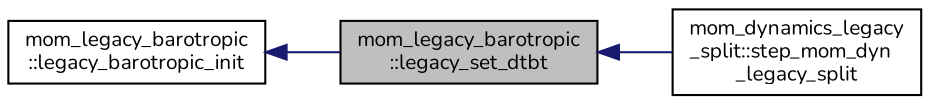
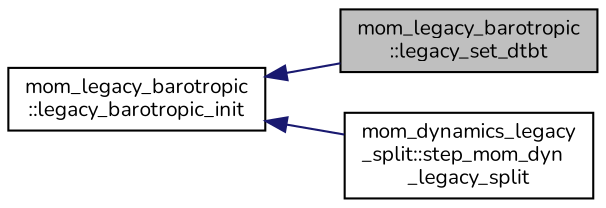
(646, 52) -> (315, 130)
